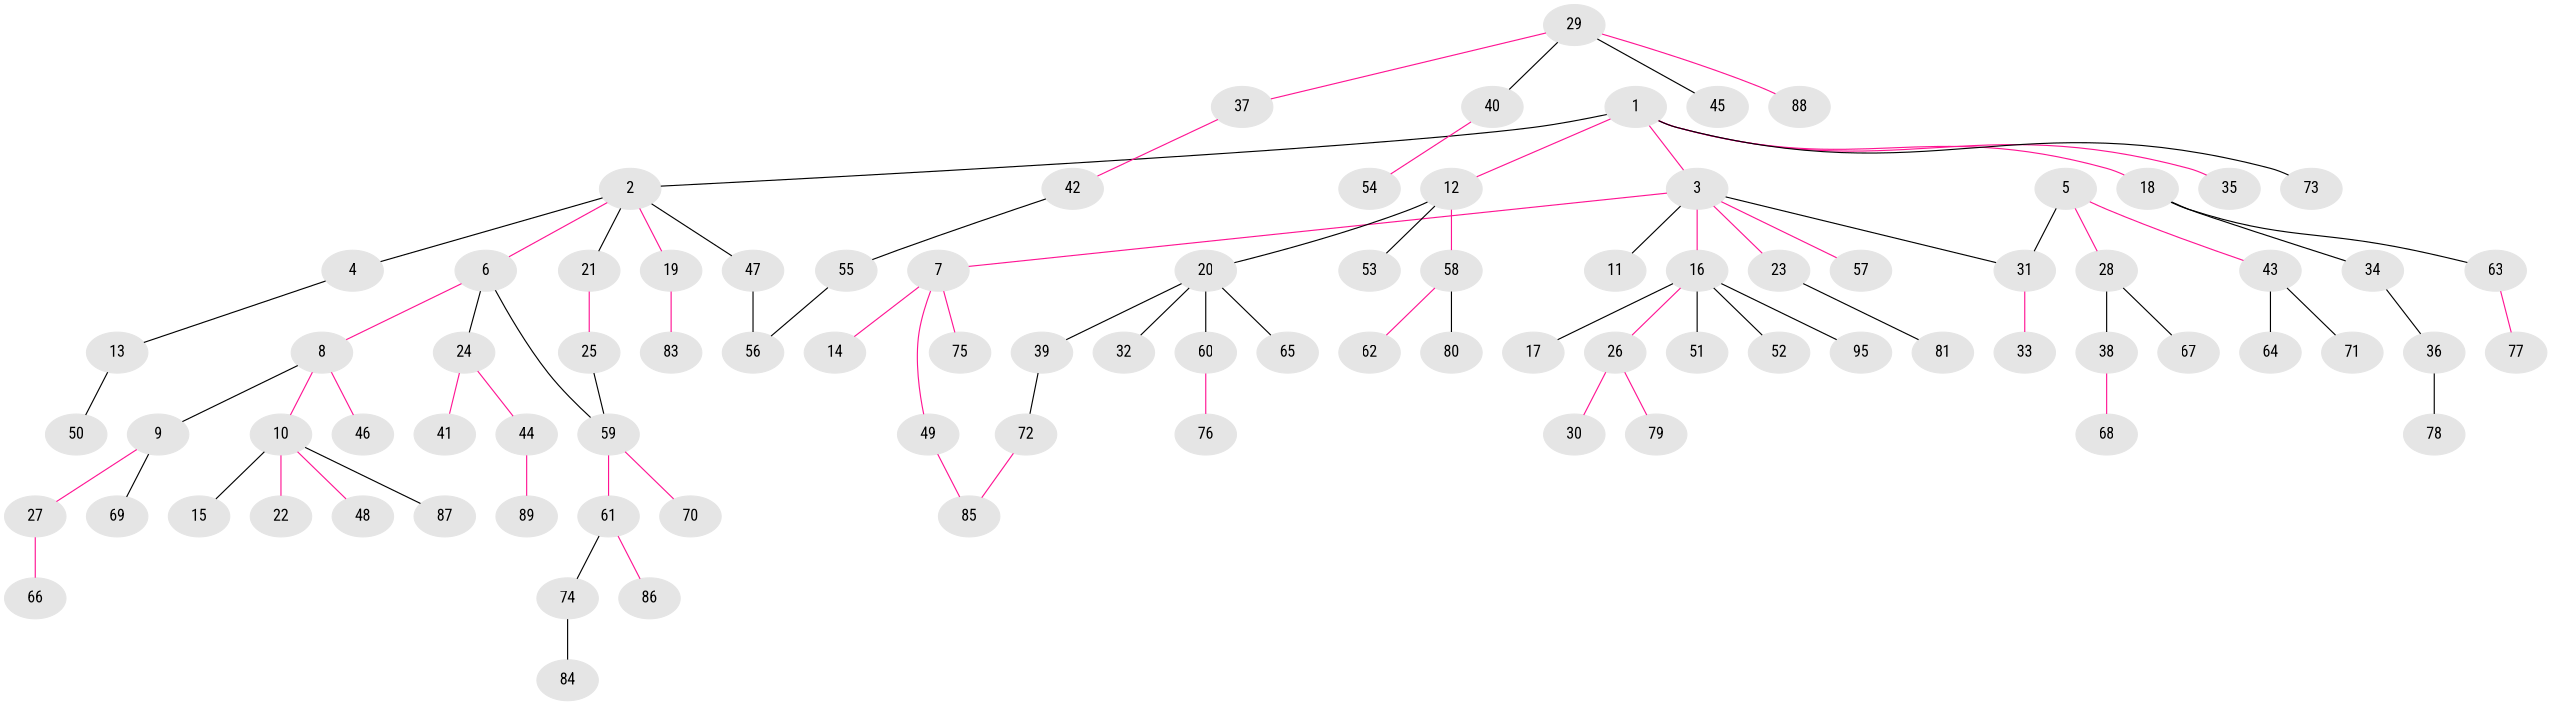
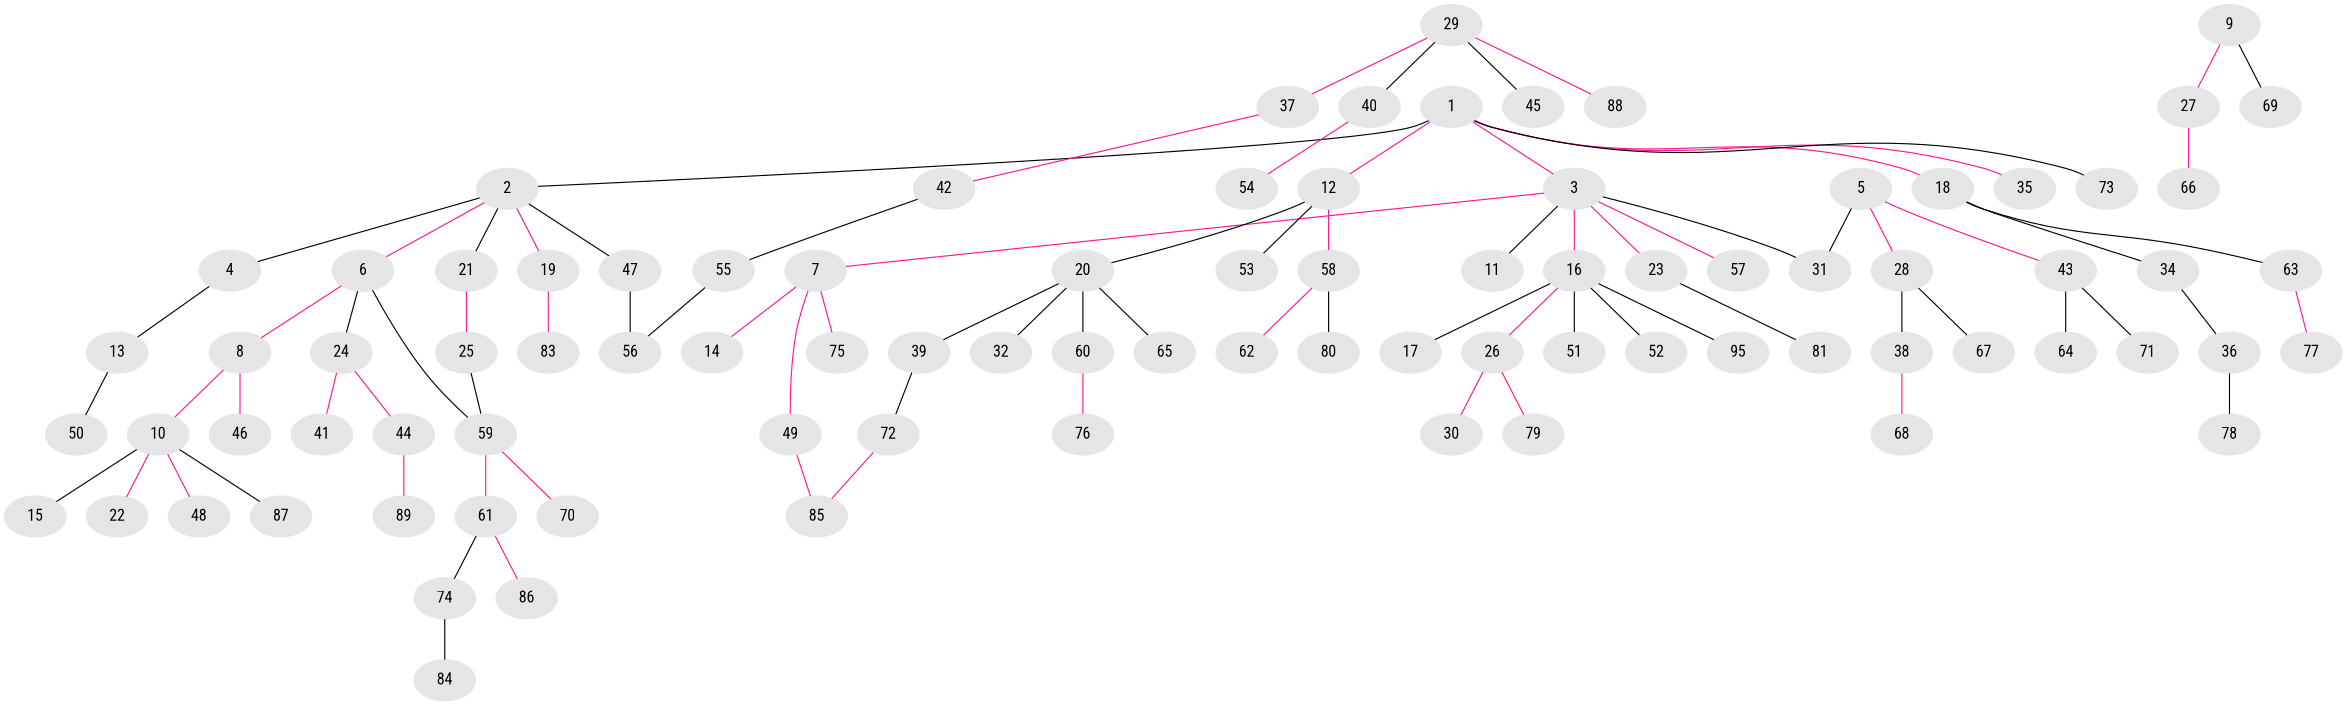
(2025, 353) -> none
(240, 394) -> none
